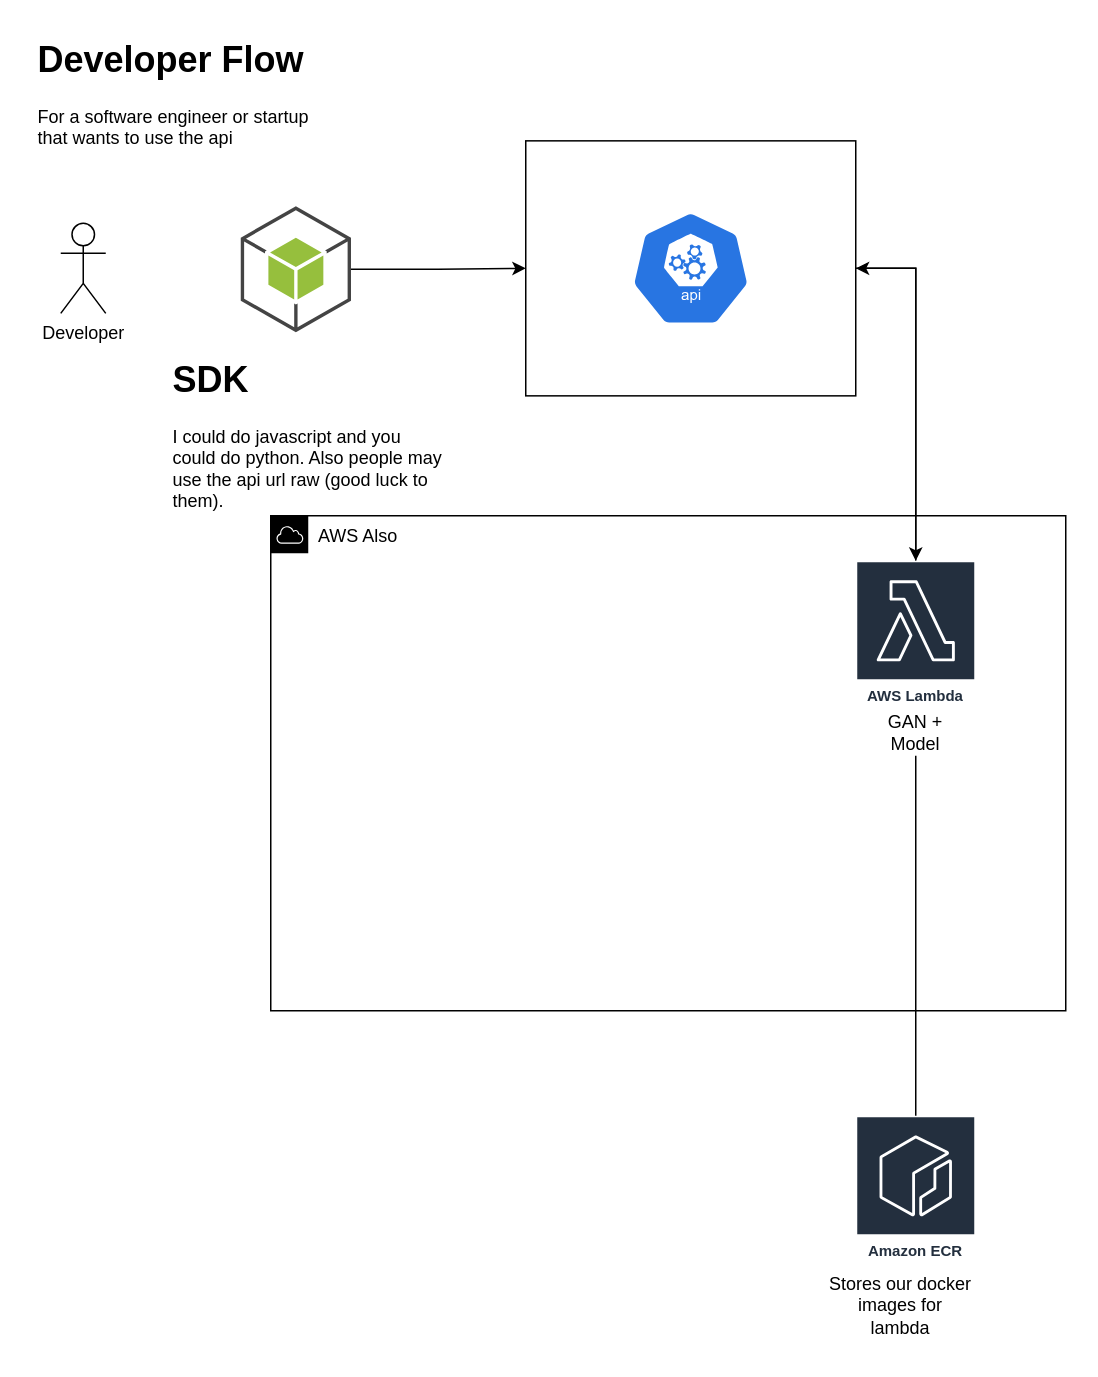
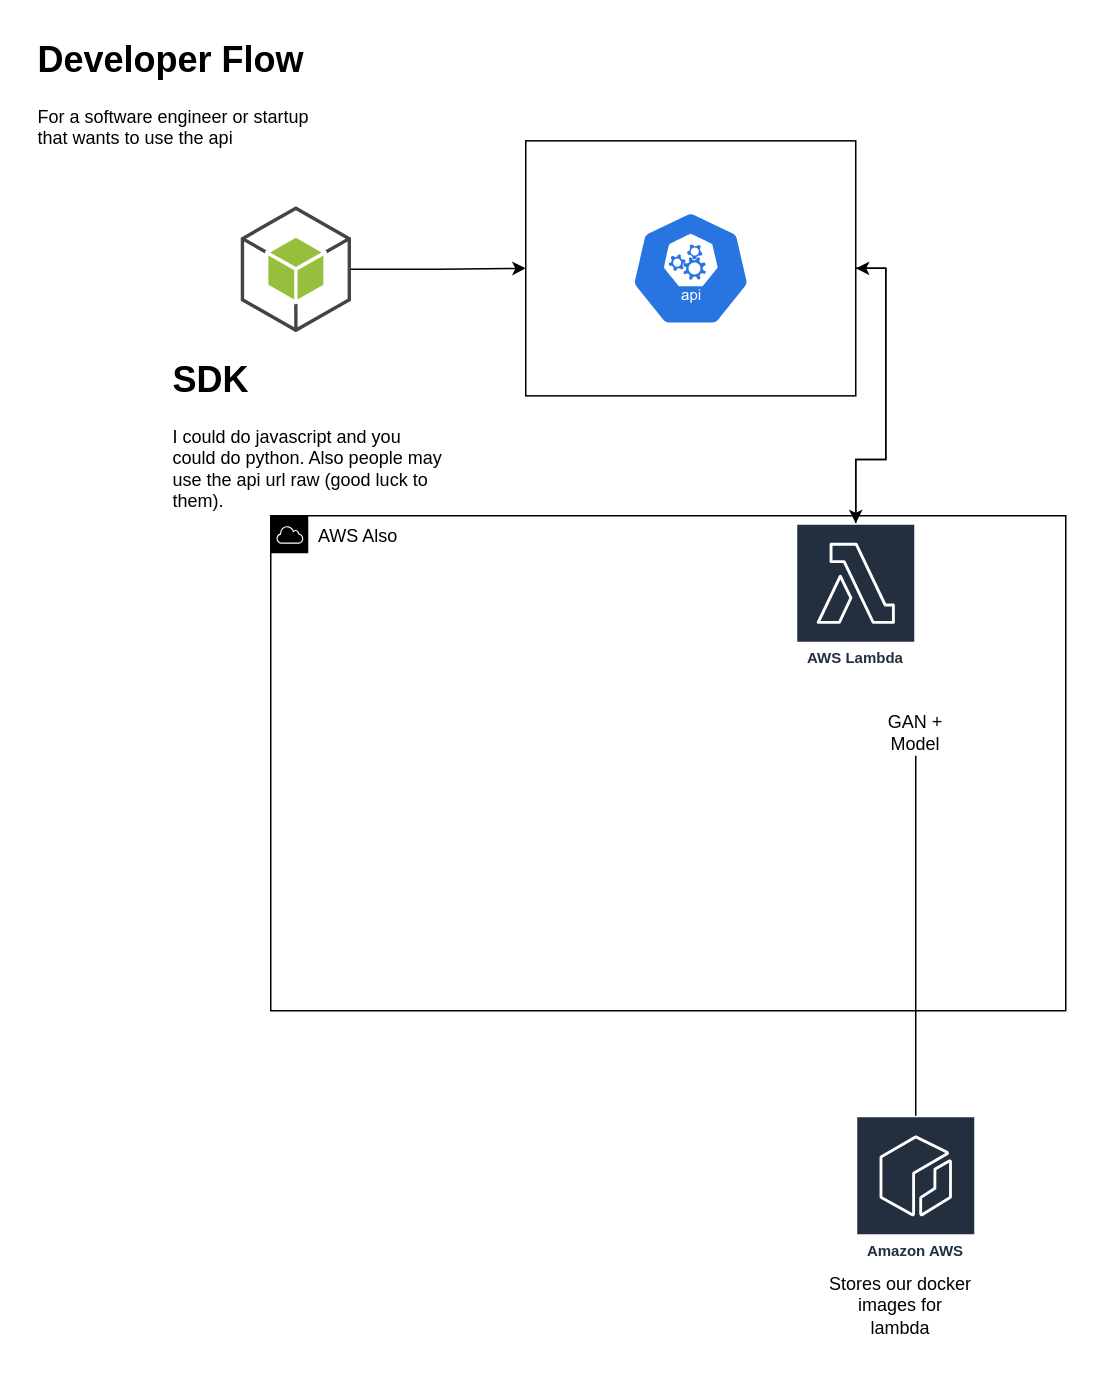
(83, 268) -> none
(916, 636) -> (856, 598)
(916, 1250) -> (916, 1250)
